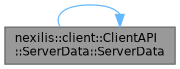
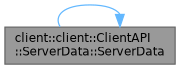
(90, 46) -> (90, 46)
